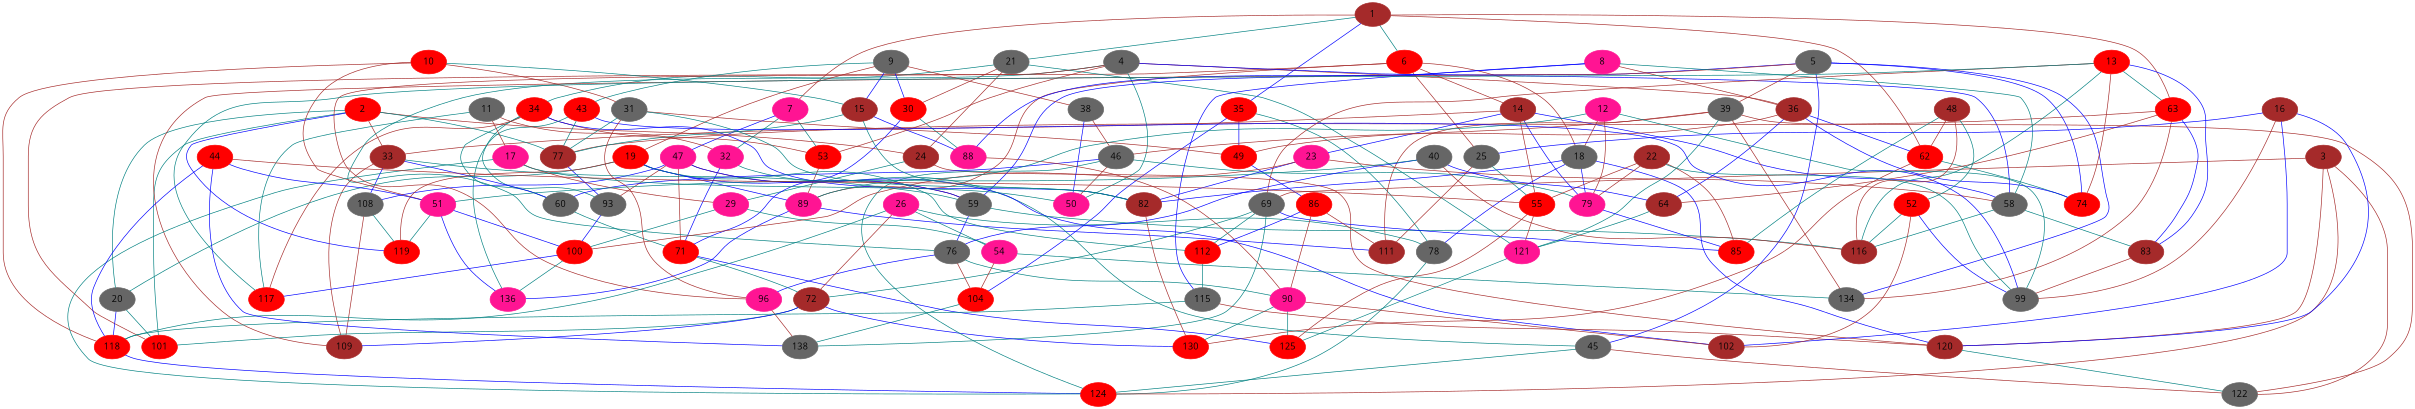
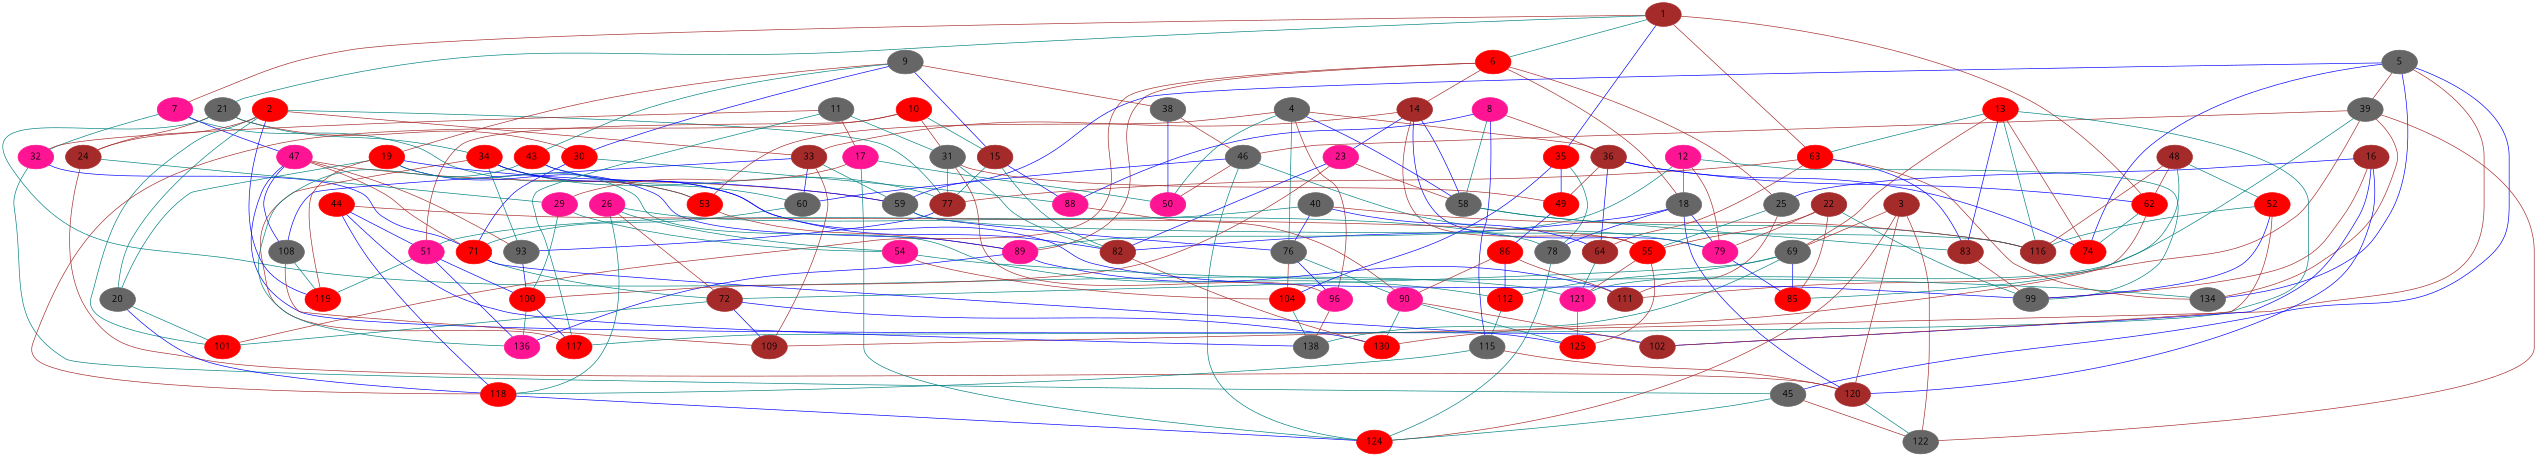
none -> (902, 138)
